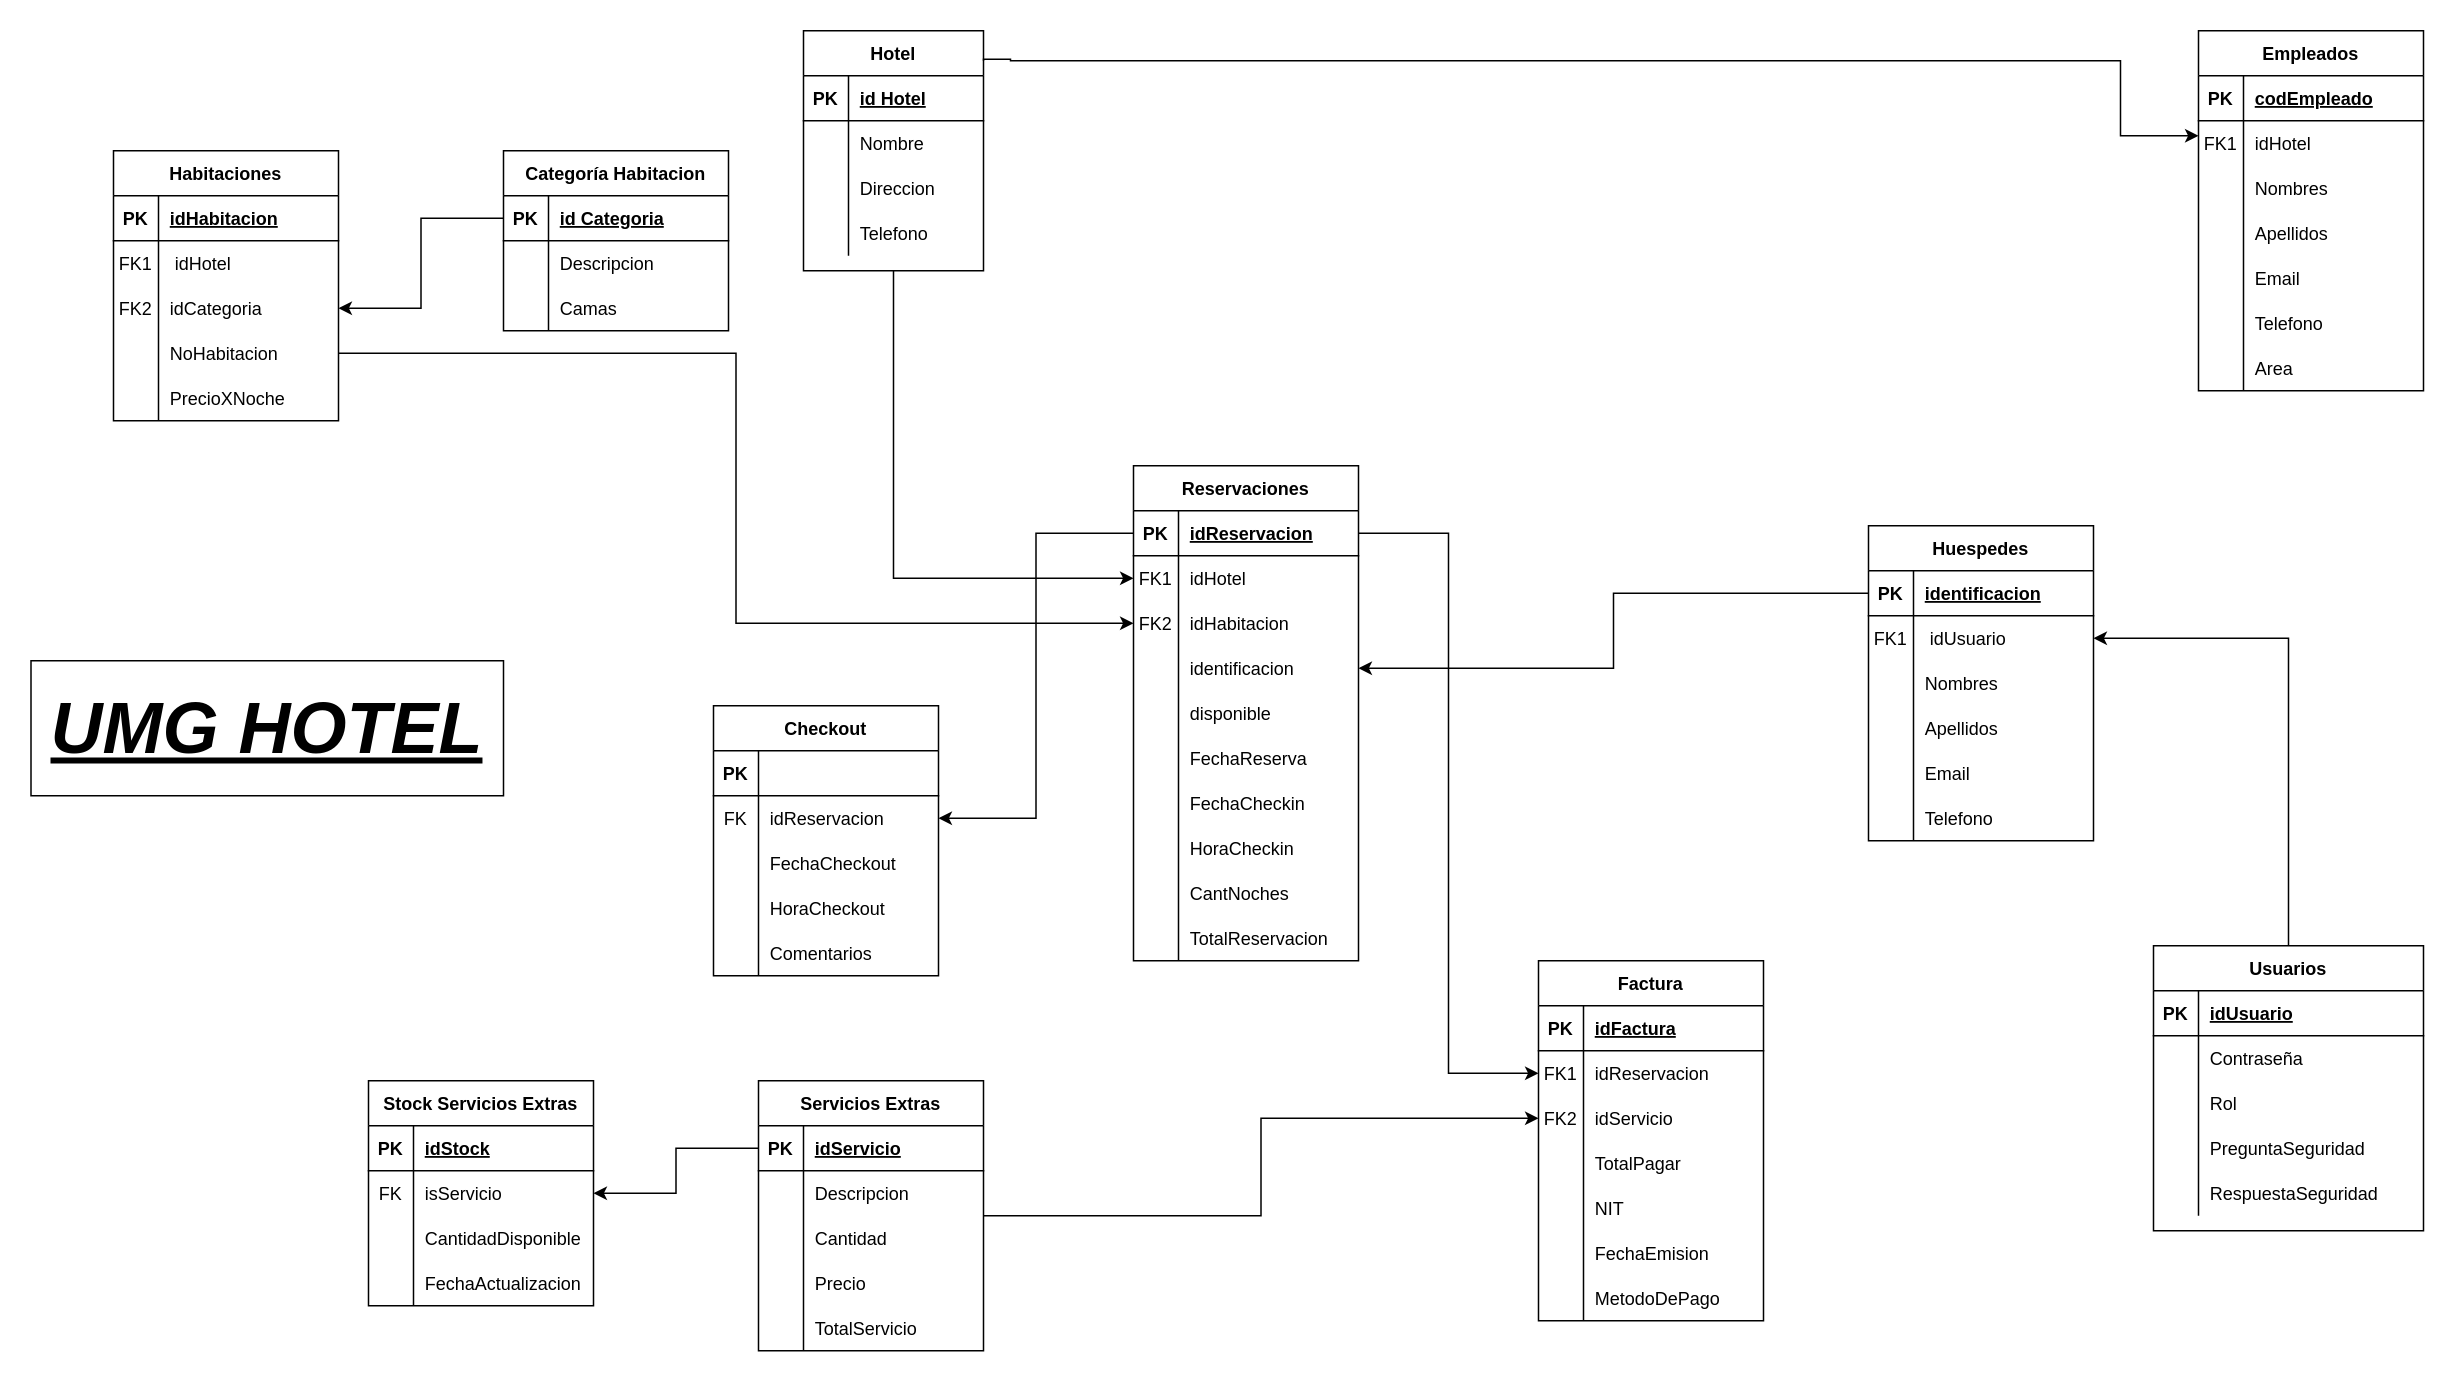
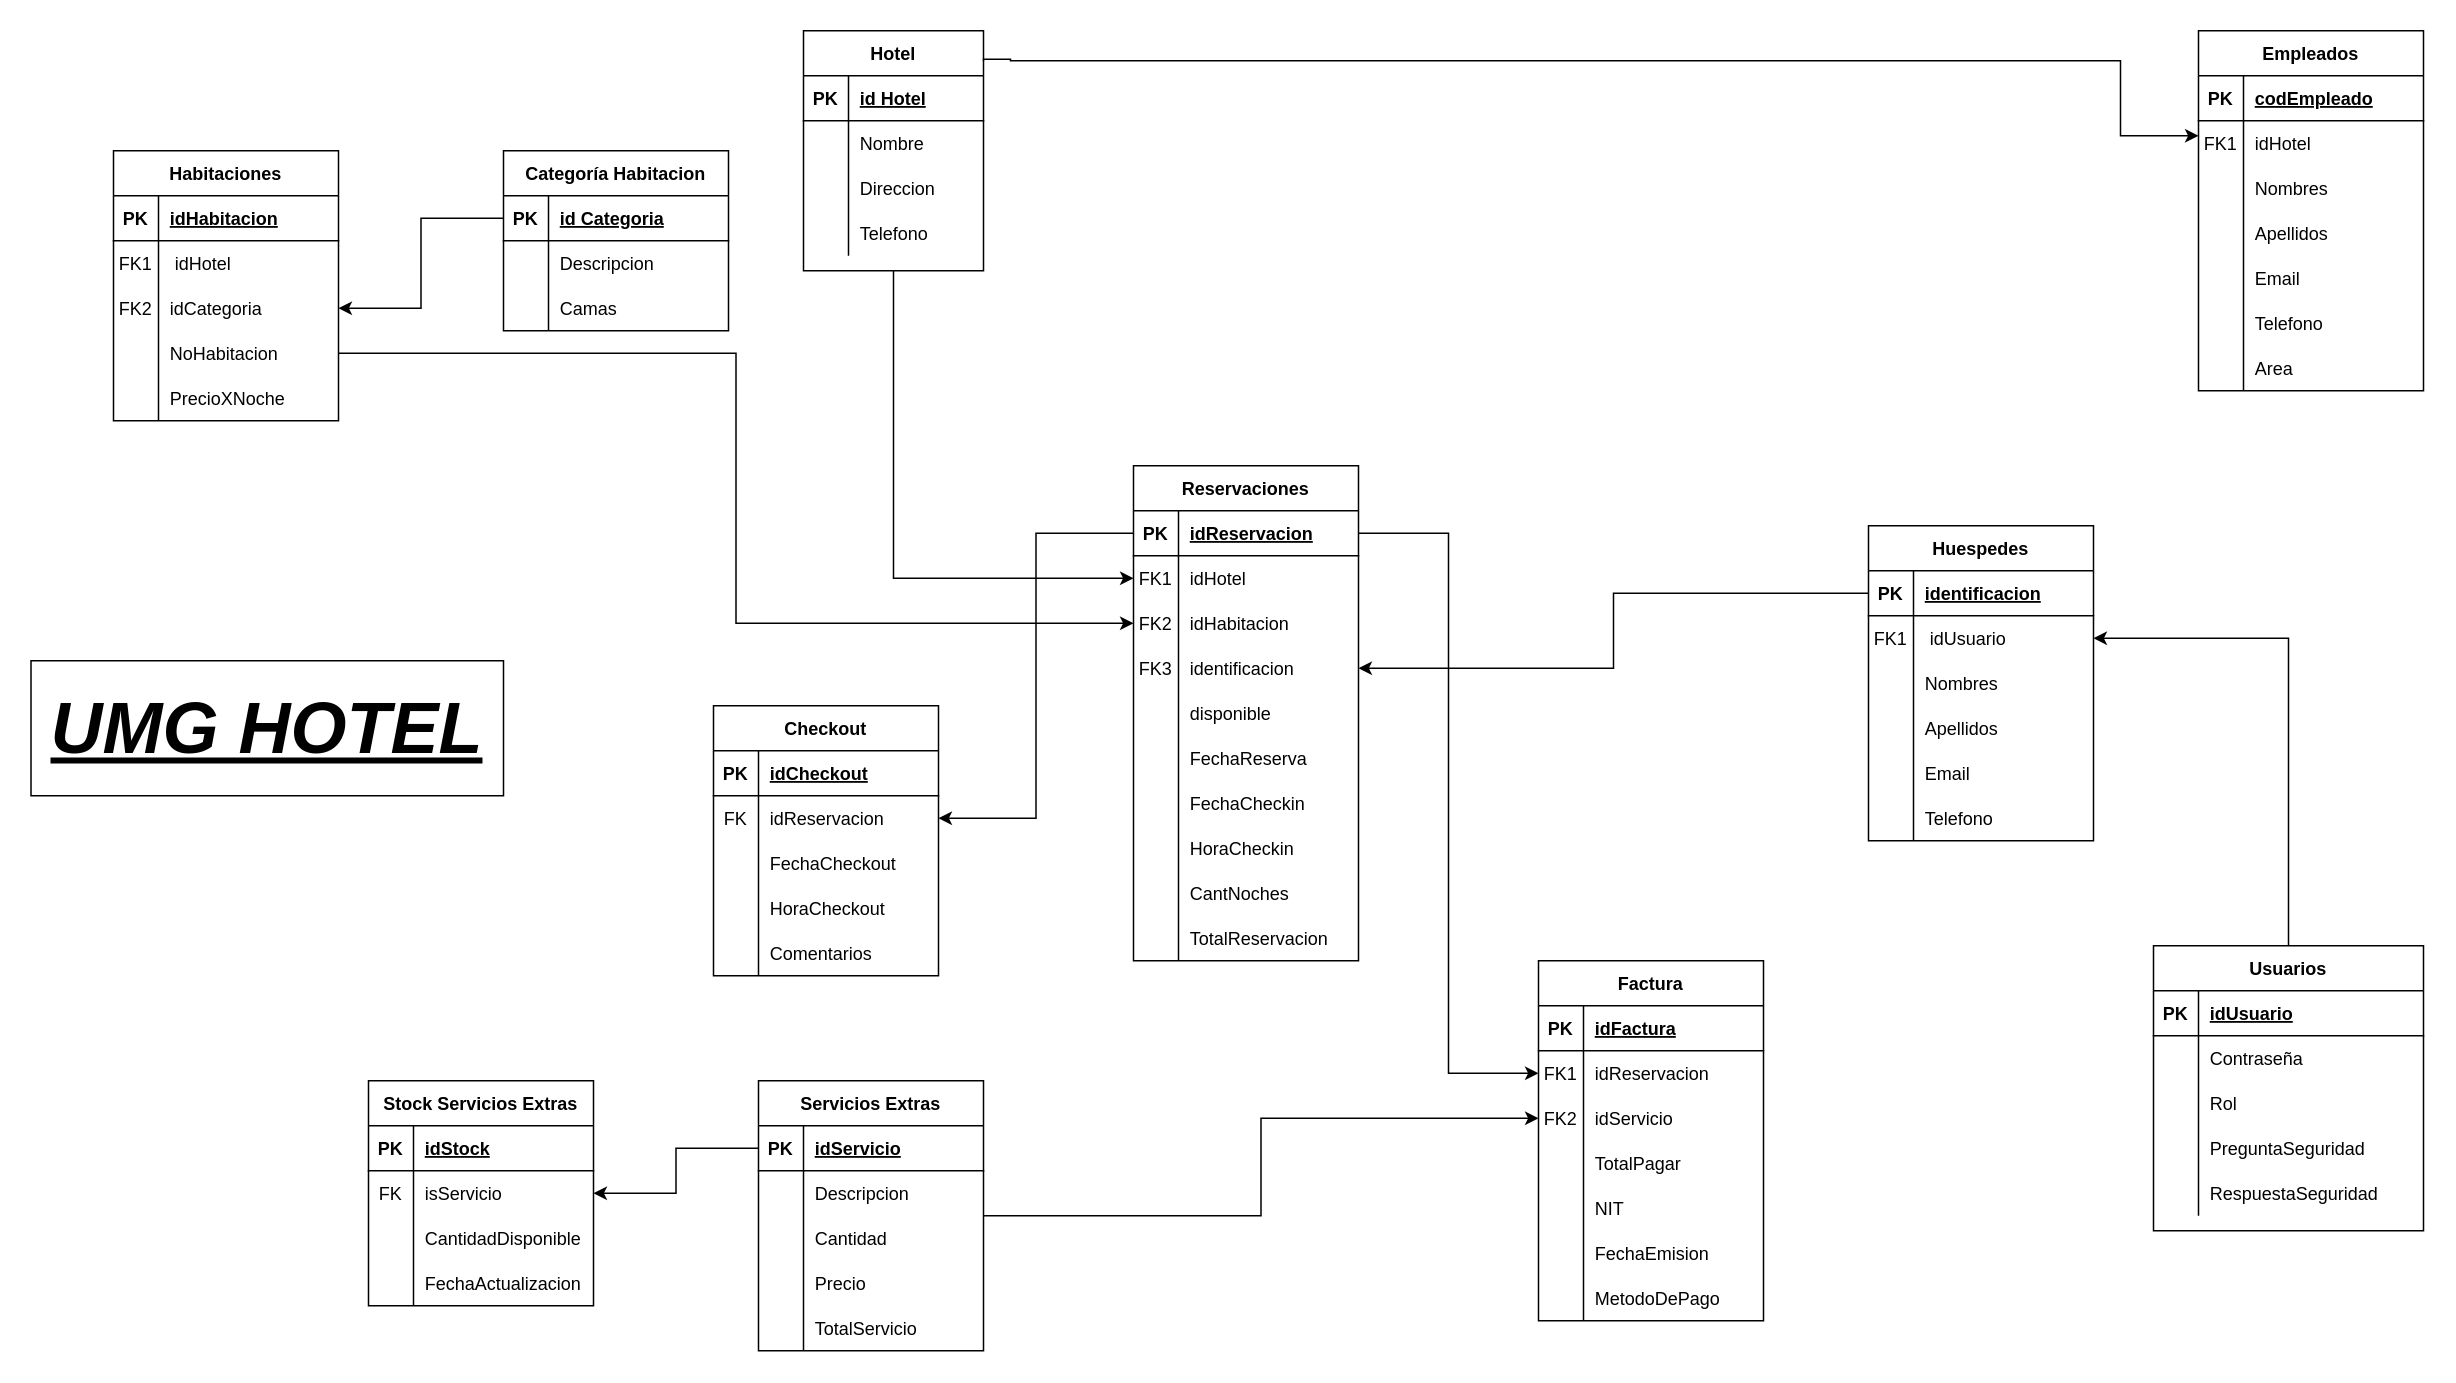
none -> (1156, 668)
none -> (848, 773)
